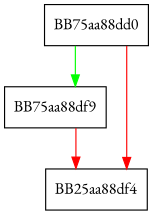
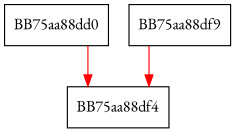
(75, 60) -> none
(96, 190) -> (118, 107)
